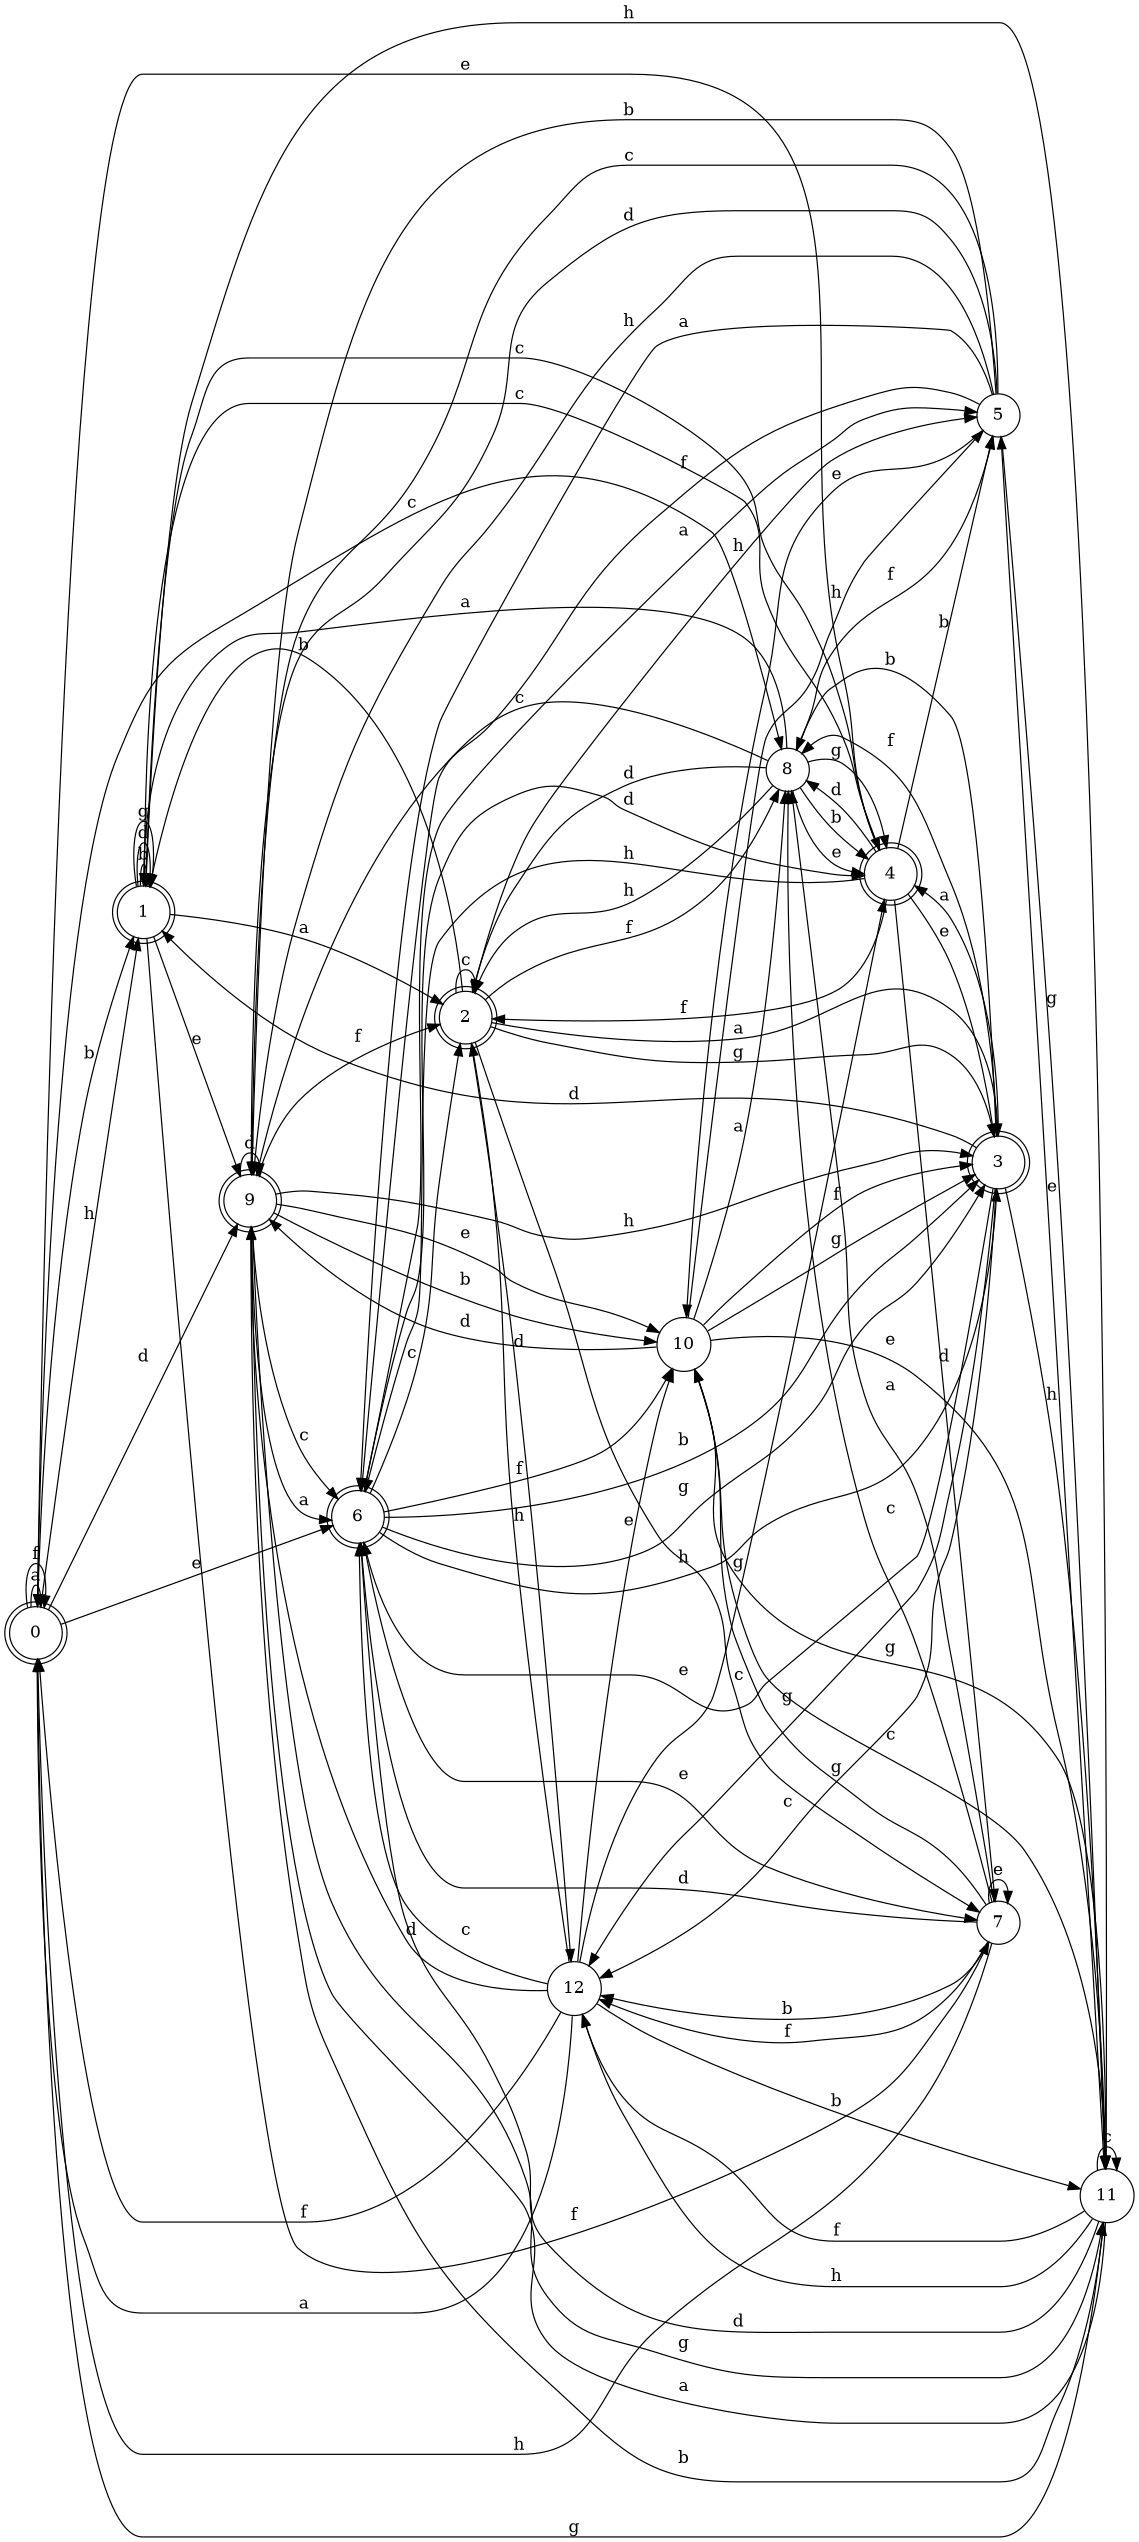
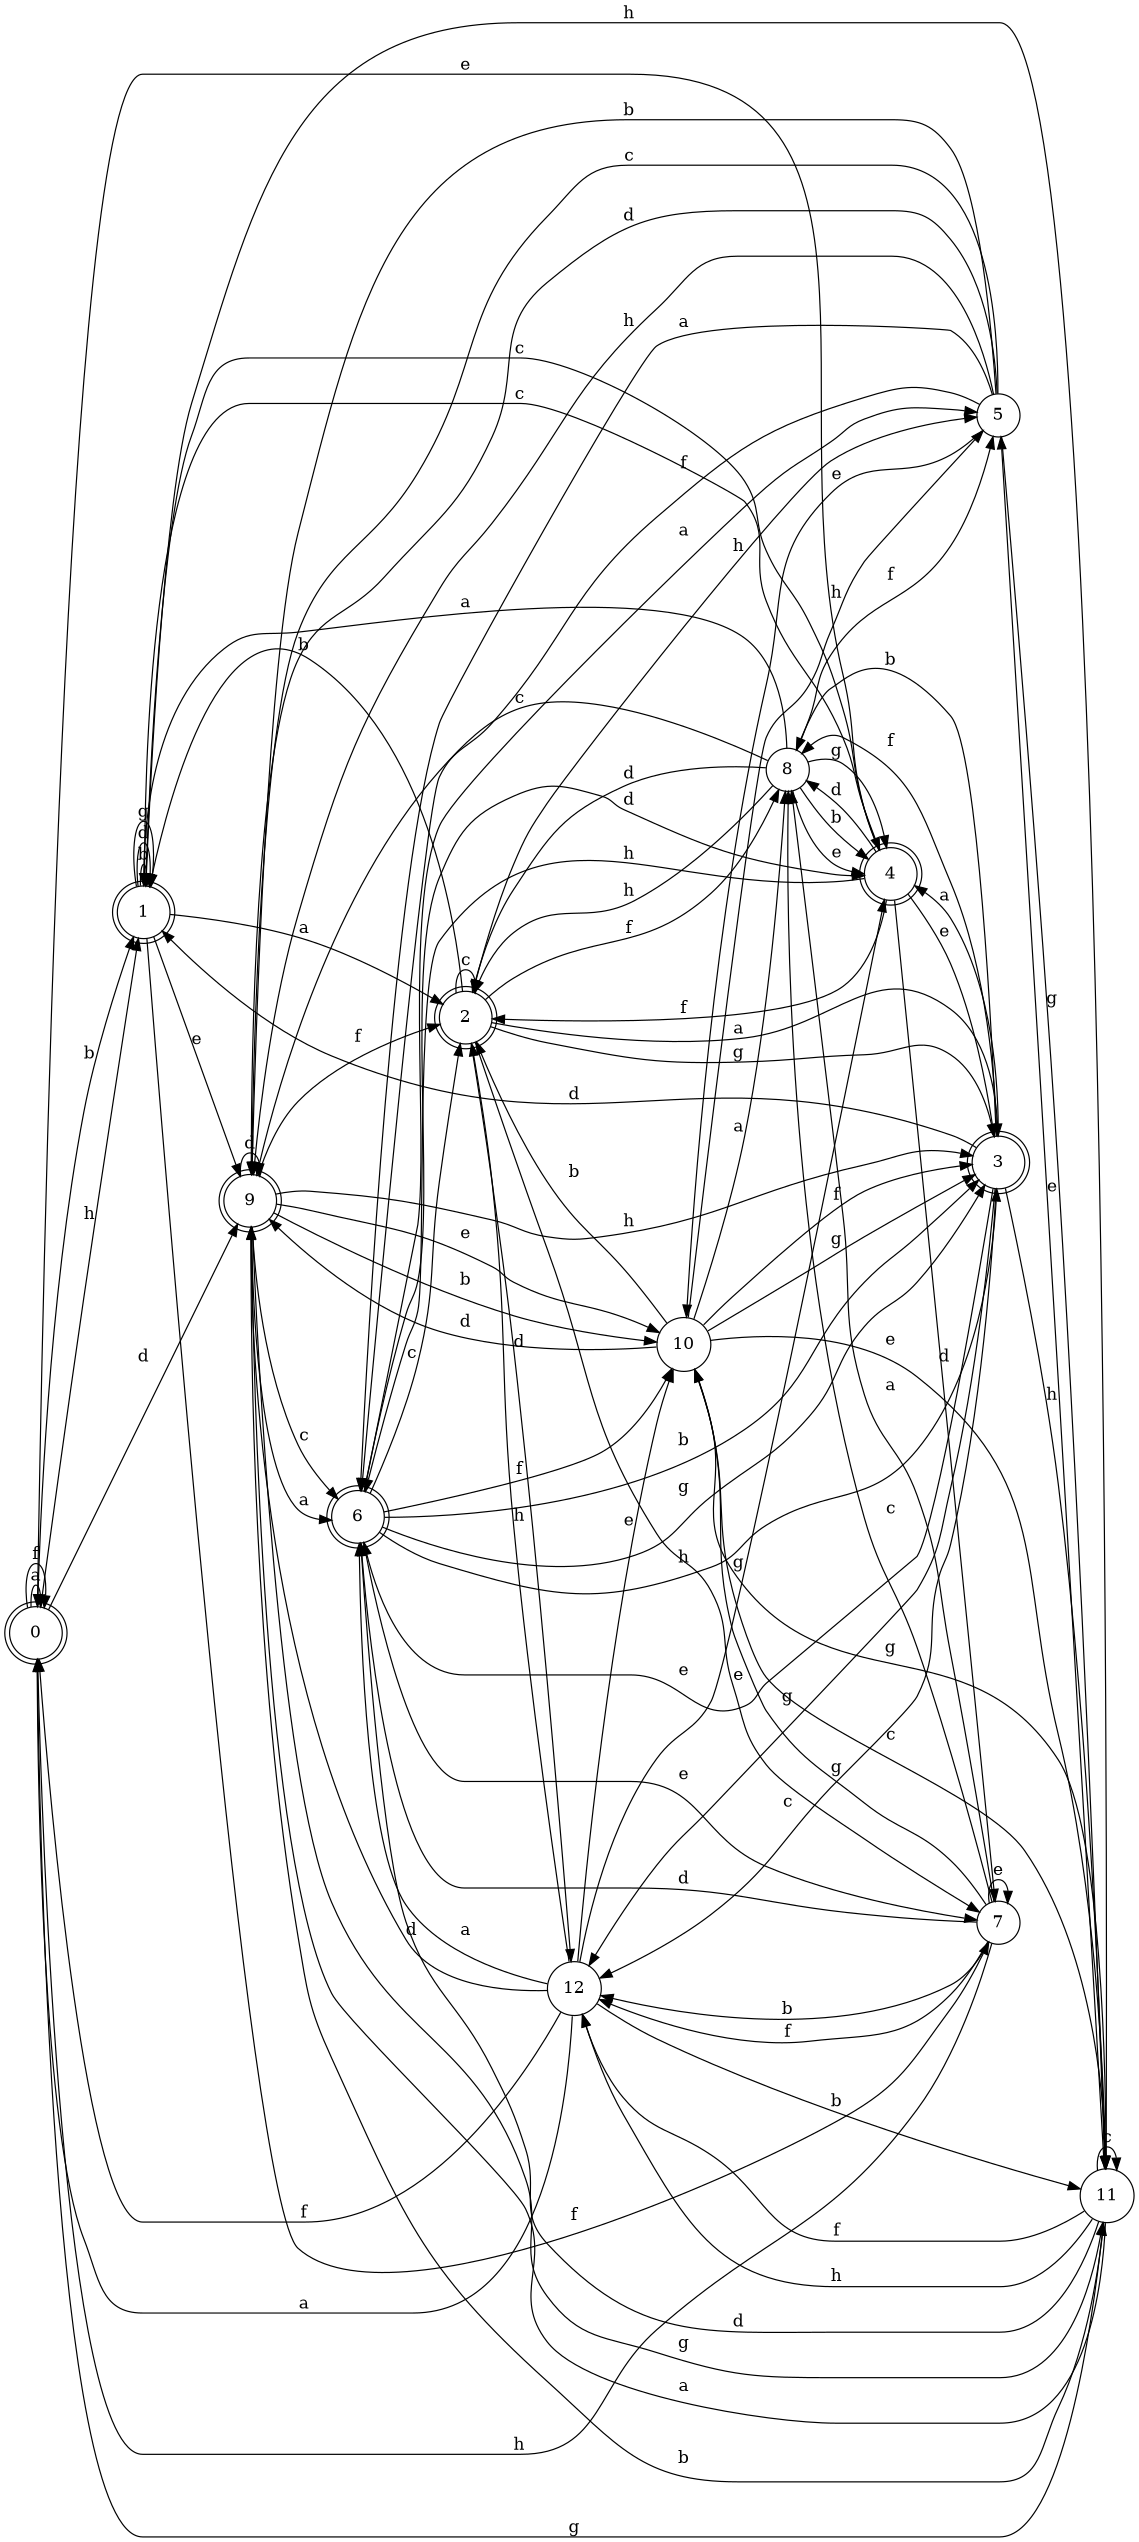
(944, 648) -> none
(131, 724) -> none
none -> (559, 1198)
(191, 1577) -> none
(739, 1676) -> (739, 1676)
(466, 1931) -> (466, 1931)
